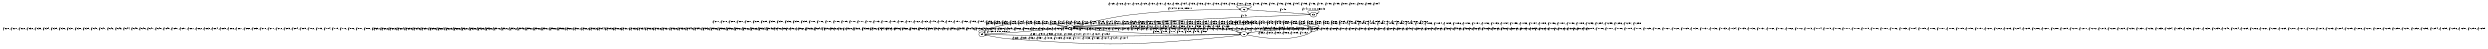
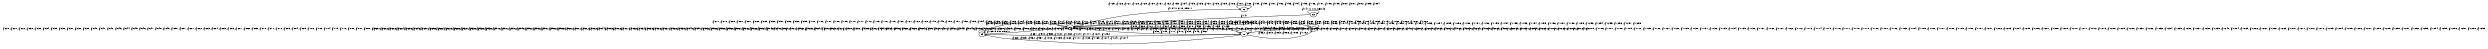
(1278, 12) -> none
